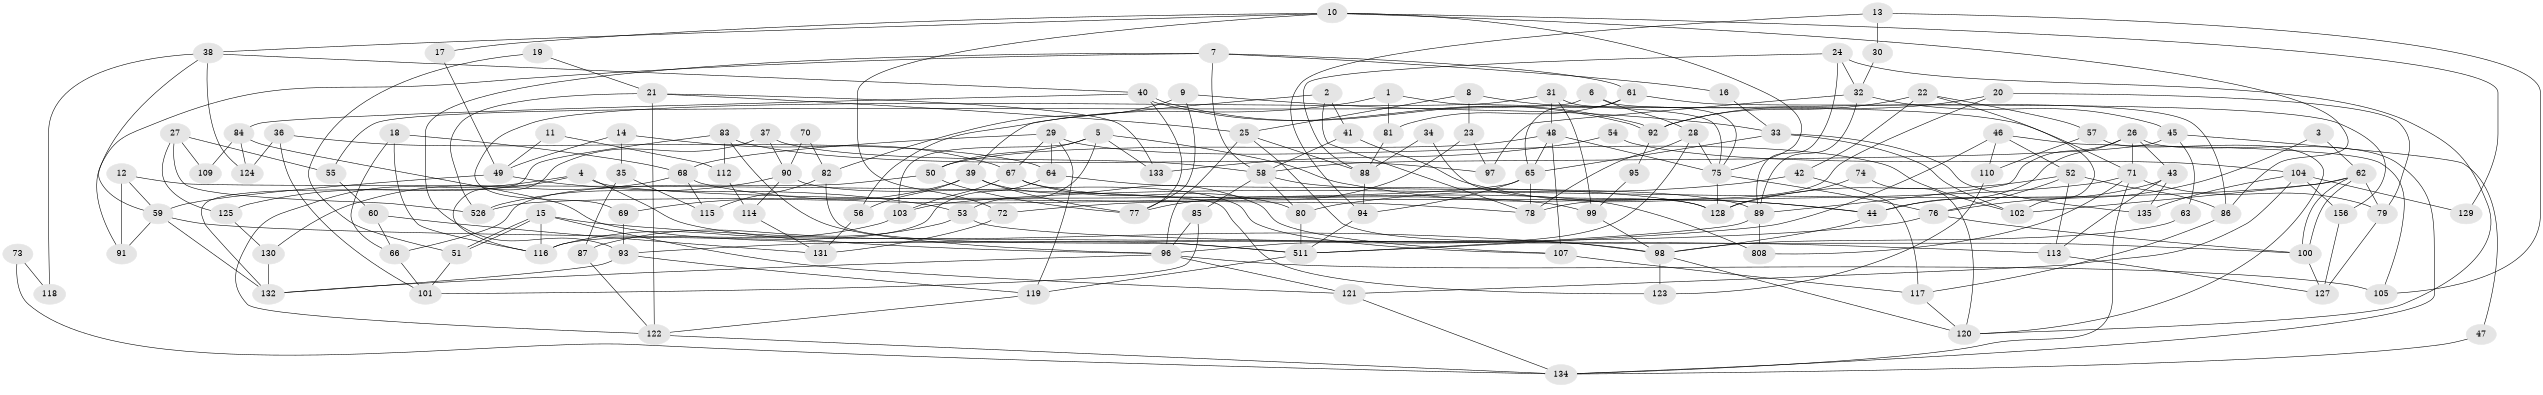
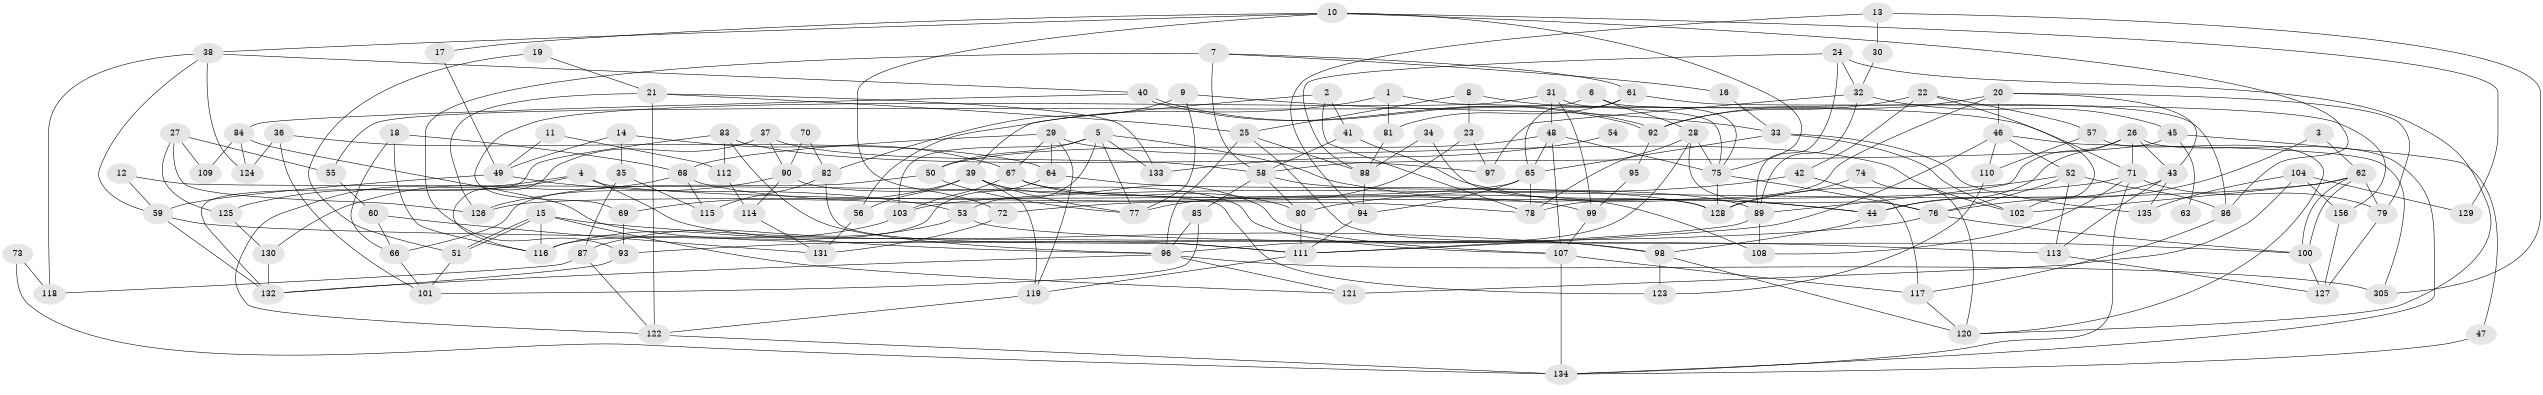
none -> (2129, 101)
none -> (1998, 113)
(1970, 162) -> none
(1180, 175) -> (1116, 174)
none -> (1813, 203)
(478, 214) -> (478, 214)
(1622, 232) -> (1580, 229)
(1938, 240) -> none
(122, 254) -> none
(1301, 254) -> (1301, 254)
(1759, 254) -> (1759, 254)
(828, 276) -> (1031, 220)
none -> (319, 280)
(2381, 294) -> (2381, 294)
(1455, 334) -> (1561, 314)
